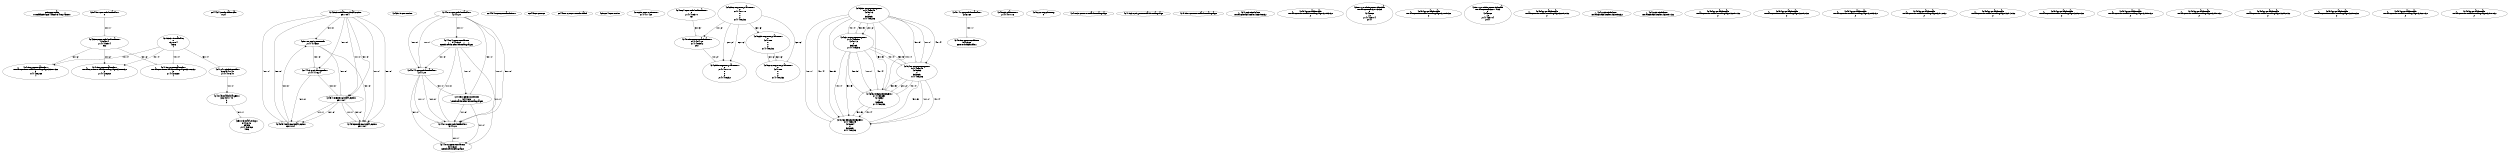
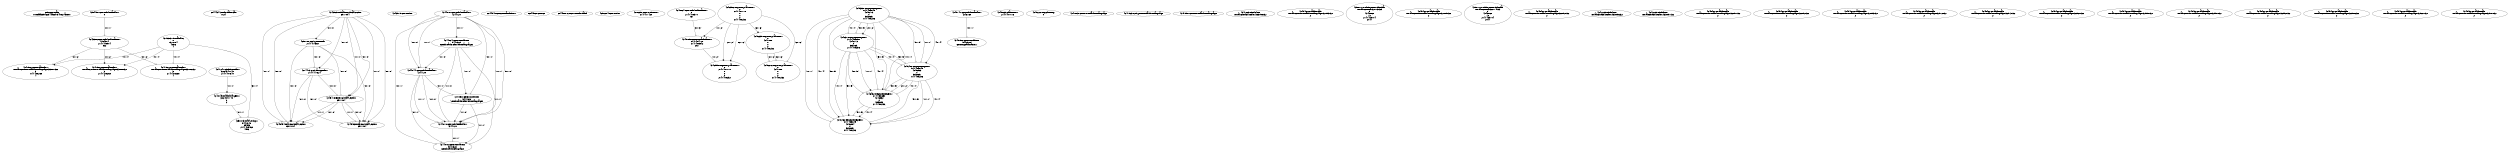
(967, 43) -> (967, 43)
(201, 57) -> (246, 59)
none -> (396, 77)
(283, 81) -> (290, 80)
none -> (310, 109)
